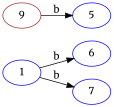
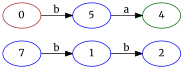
(22, 16) -> (22, 16)
none -> (162, 16)
(92, 54) -> (162, 54)
(53, 81) -> (53, 54)
